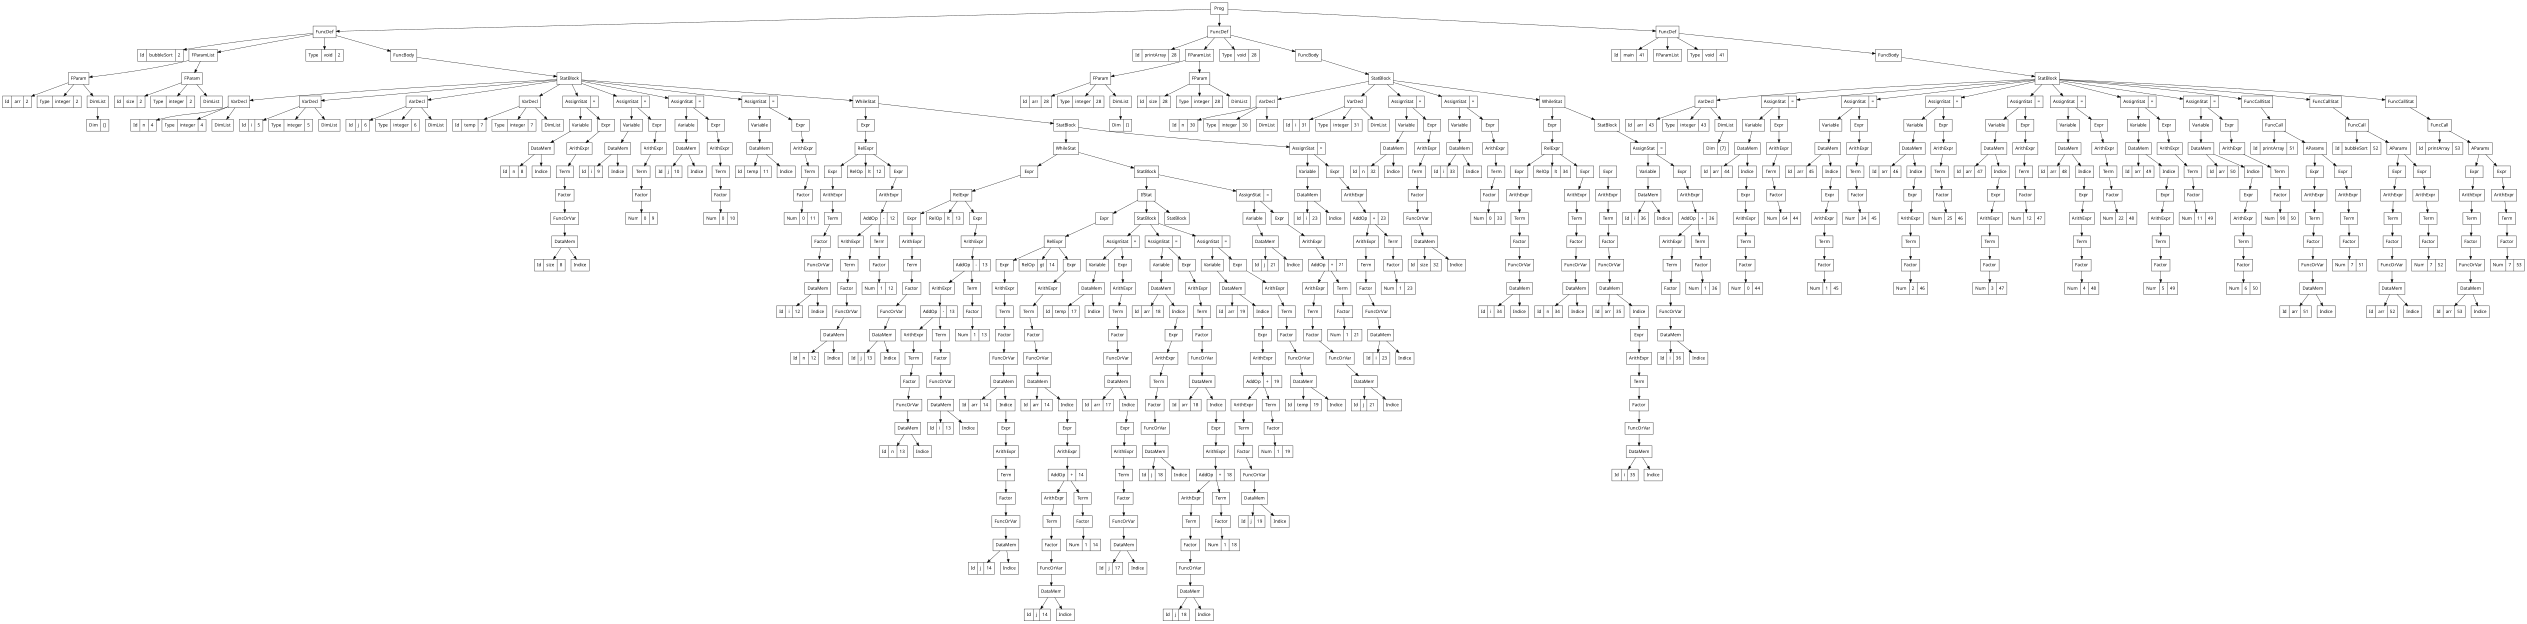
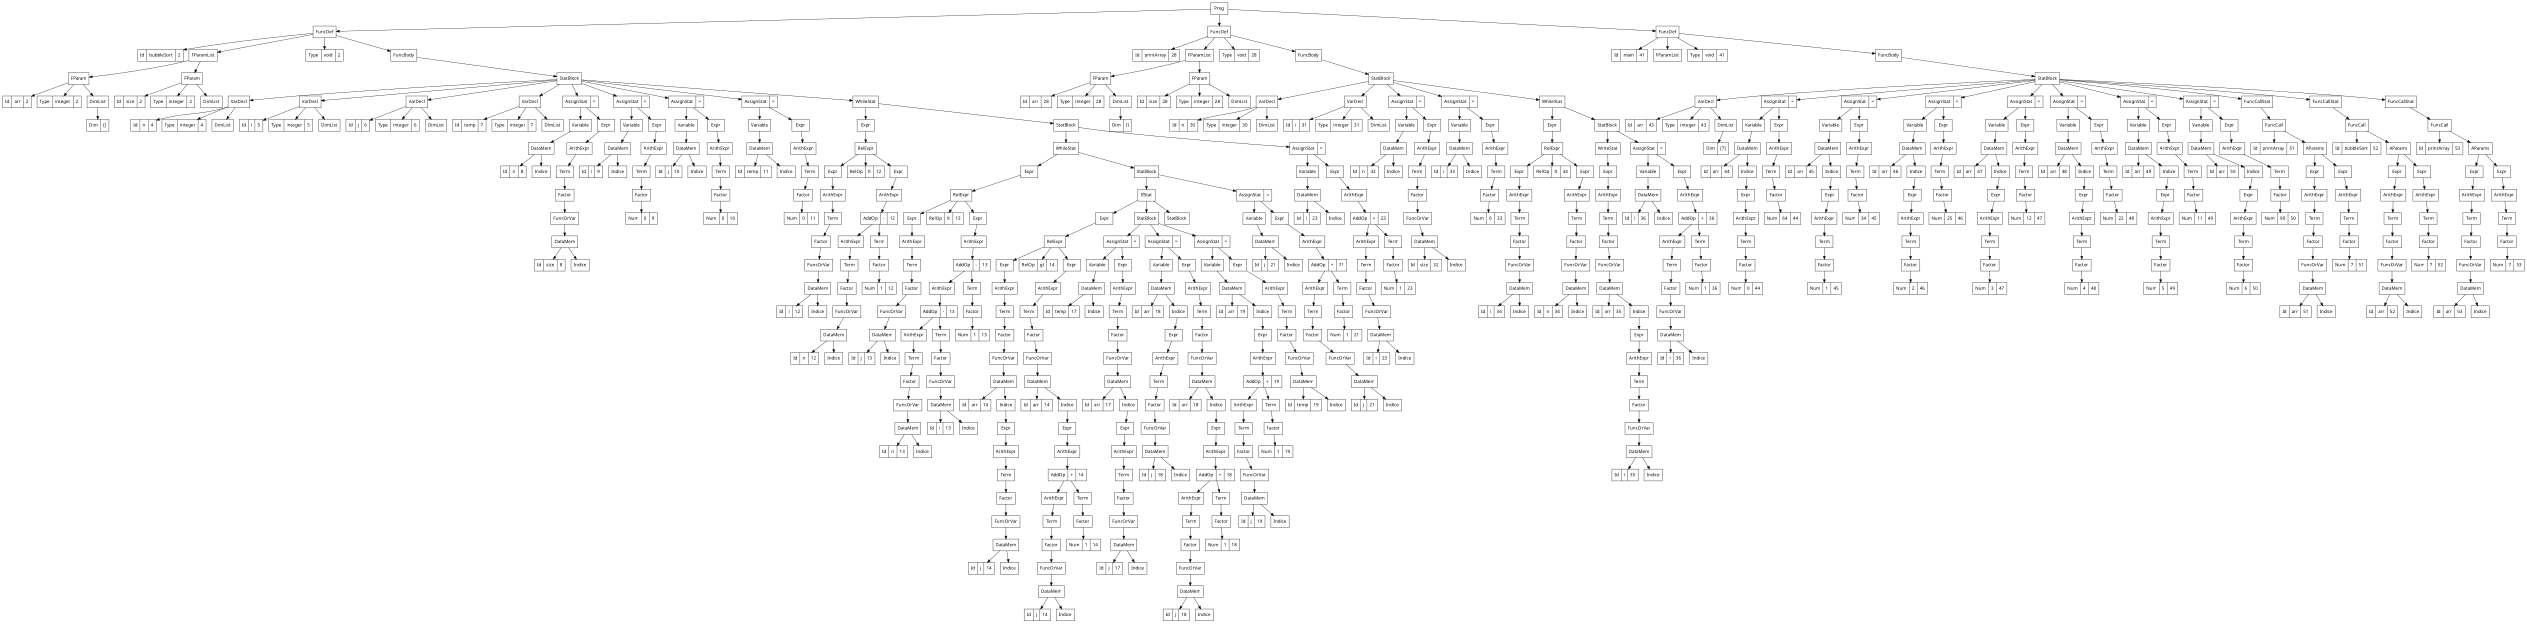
none -> (1608, 149)
